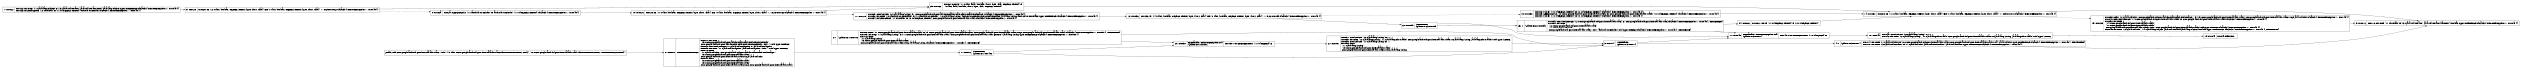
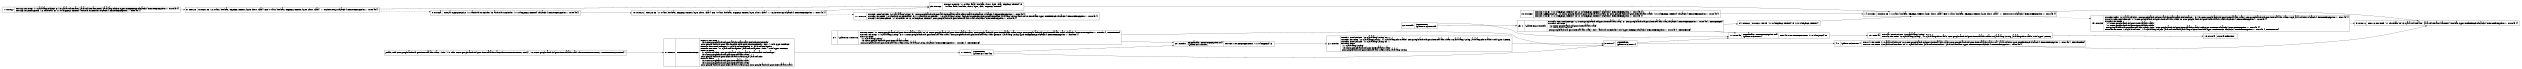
(1224, 16) -> none
